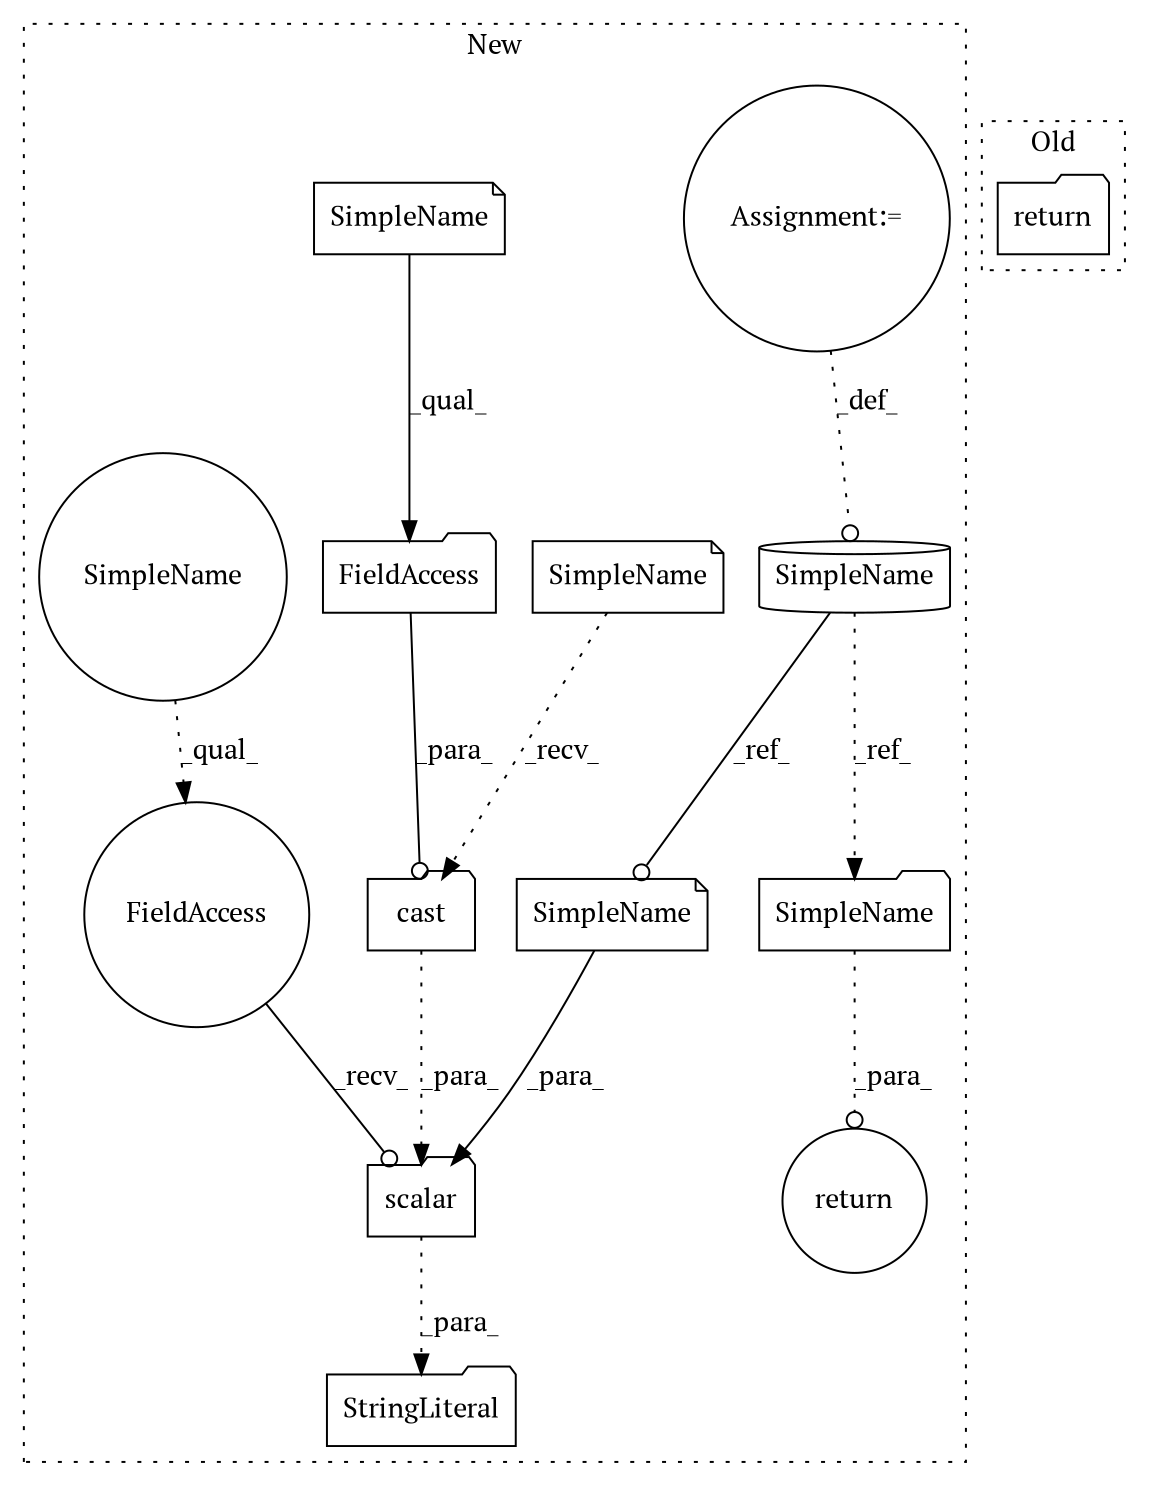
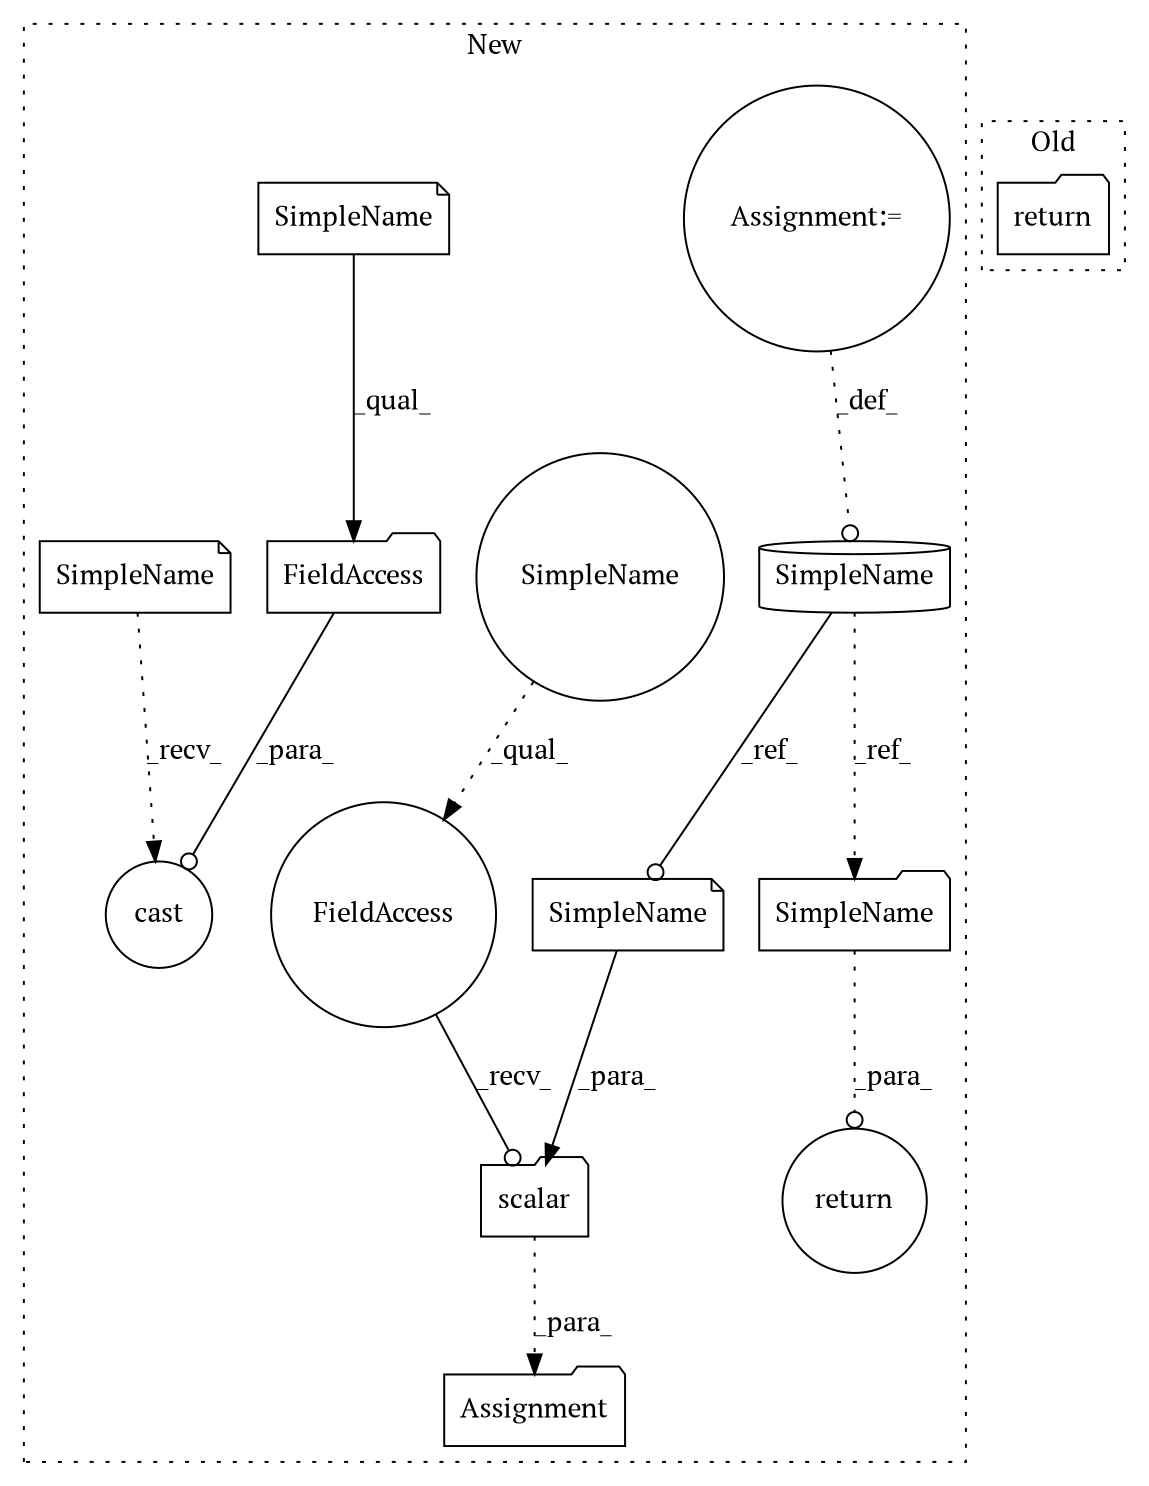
(421, 915) -> (159, 915)
(421, 1048) -> none
(421, 1410) -> (535, 1410)
